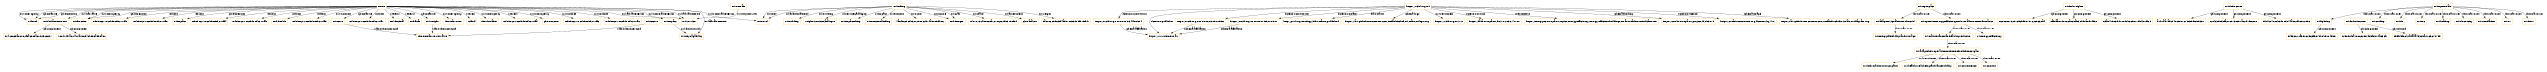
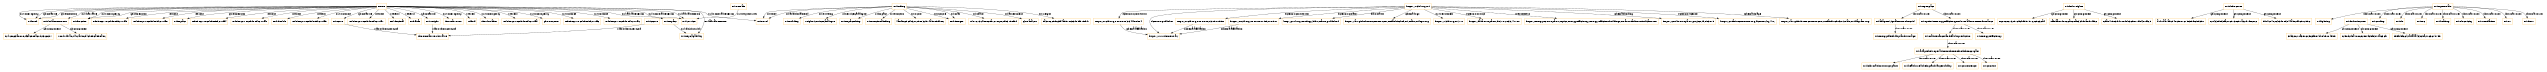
(2318, 28) -> (2339, 29)
(2399, 29) -> (2399, 29)
(1927, 59) -> (1927, 59)
